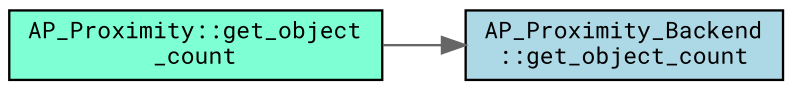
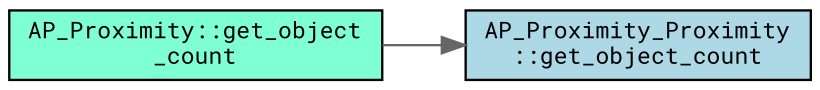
(624, 45) -> (638, 45)
